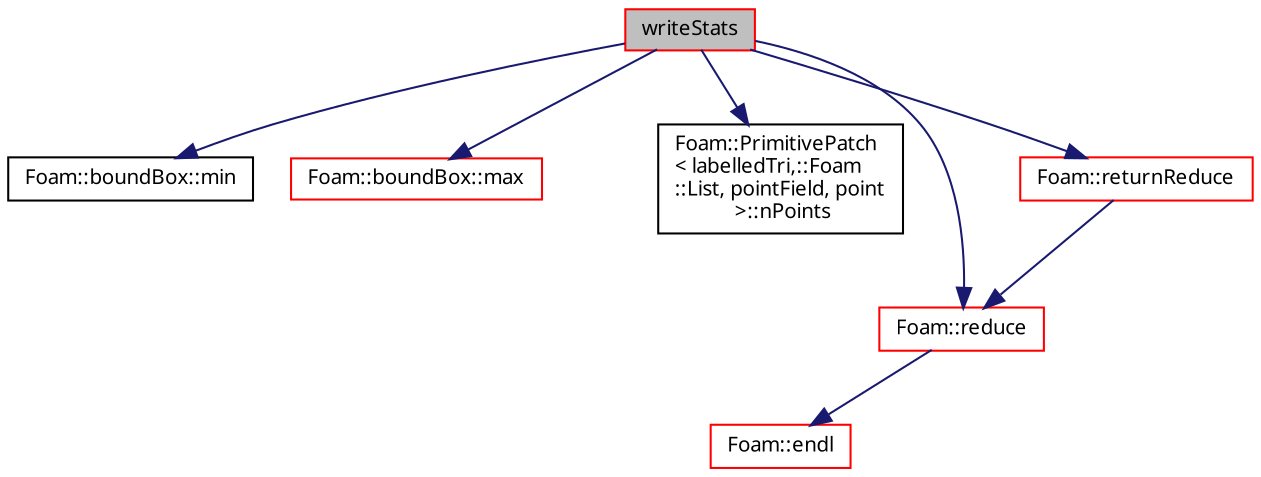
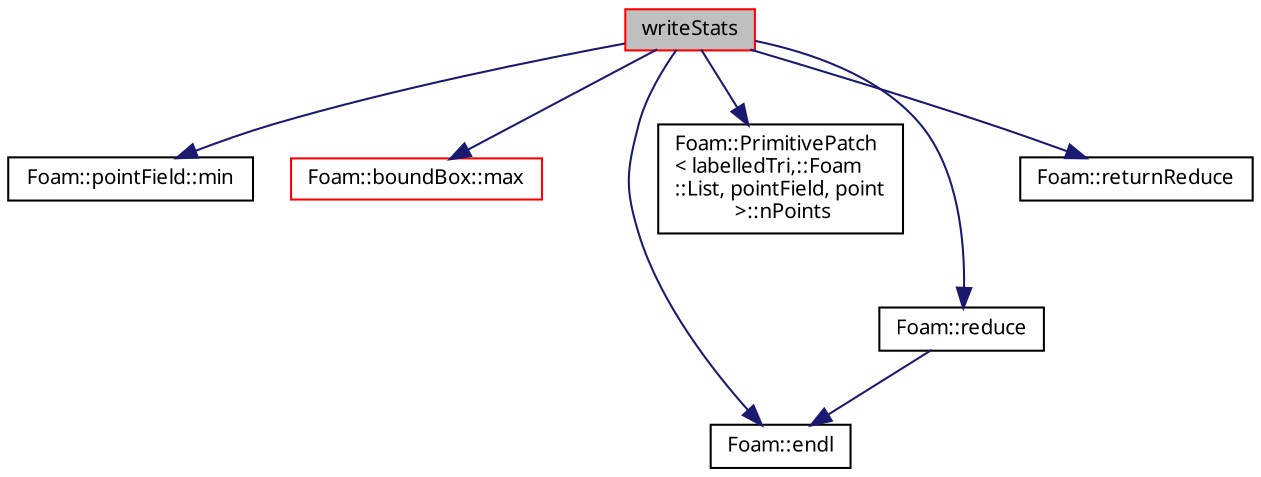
(131, 179) -> (131, 179)
(1136, 179) -> (1136, 179)
none -> (641, 240)
(1057, 247) -> none
(962, 329) -> (962, 329)
(781, 446) -> (781, 446)
